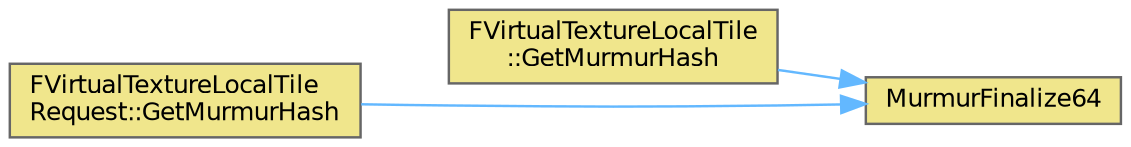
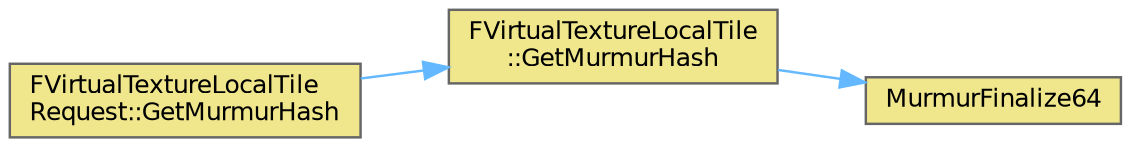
(601, 107) -> (392, 74)
